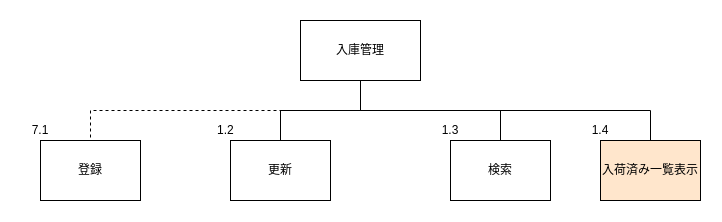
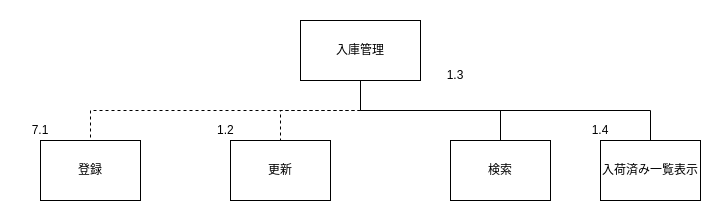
(281, 126) -> (281, 126)
(451, 131) -> (456, 76)
(651, 171) -> (651, 171)
